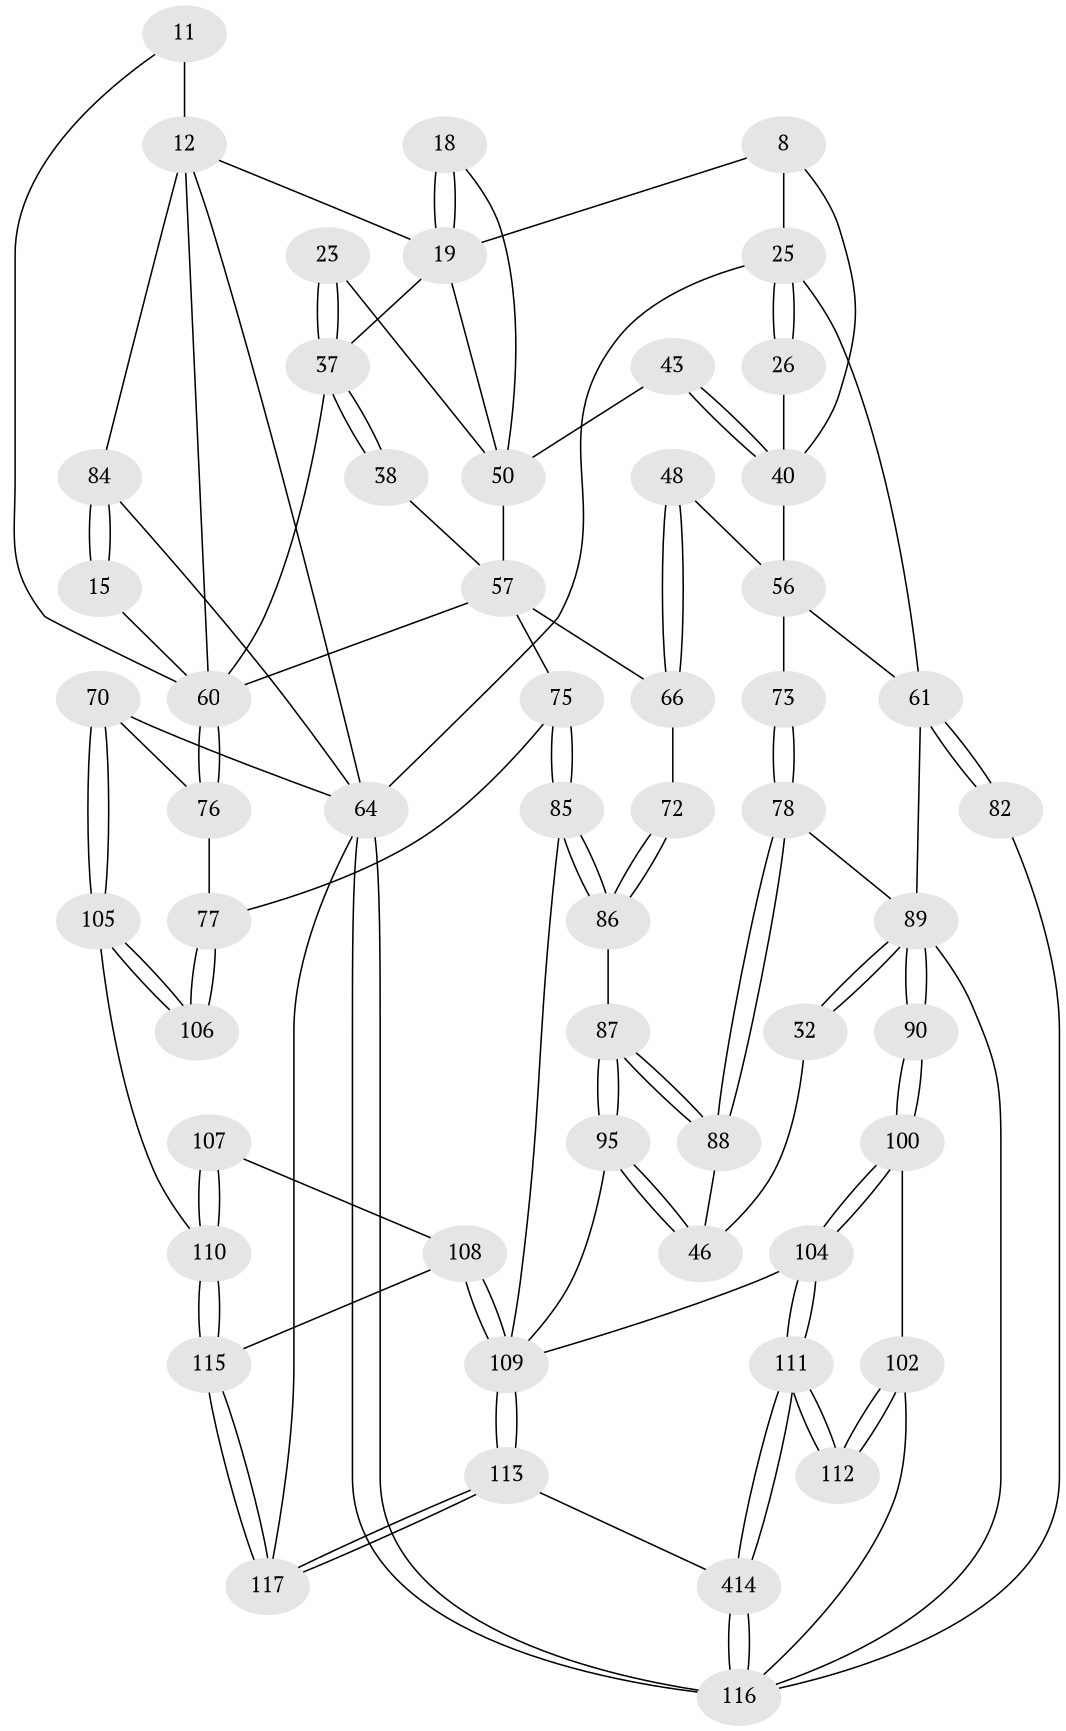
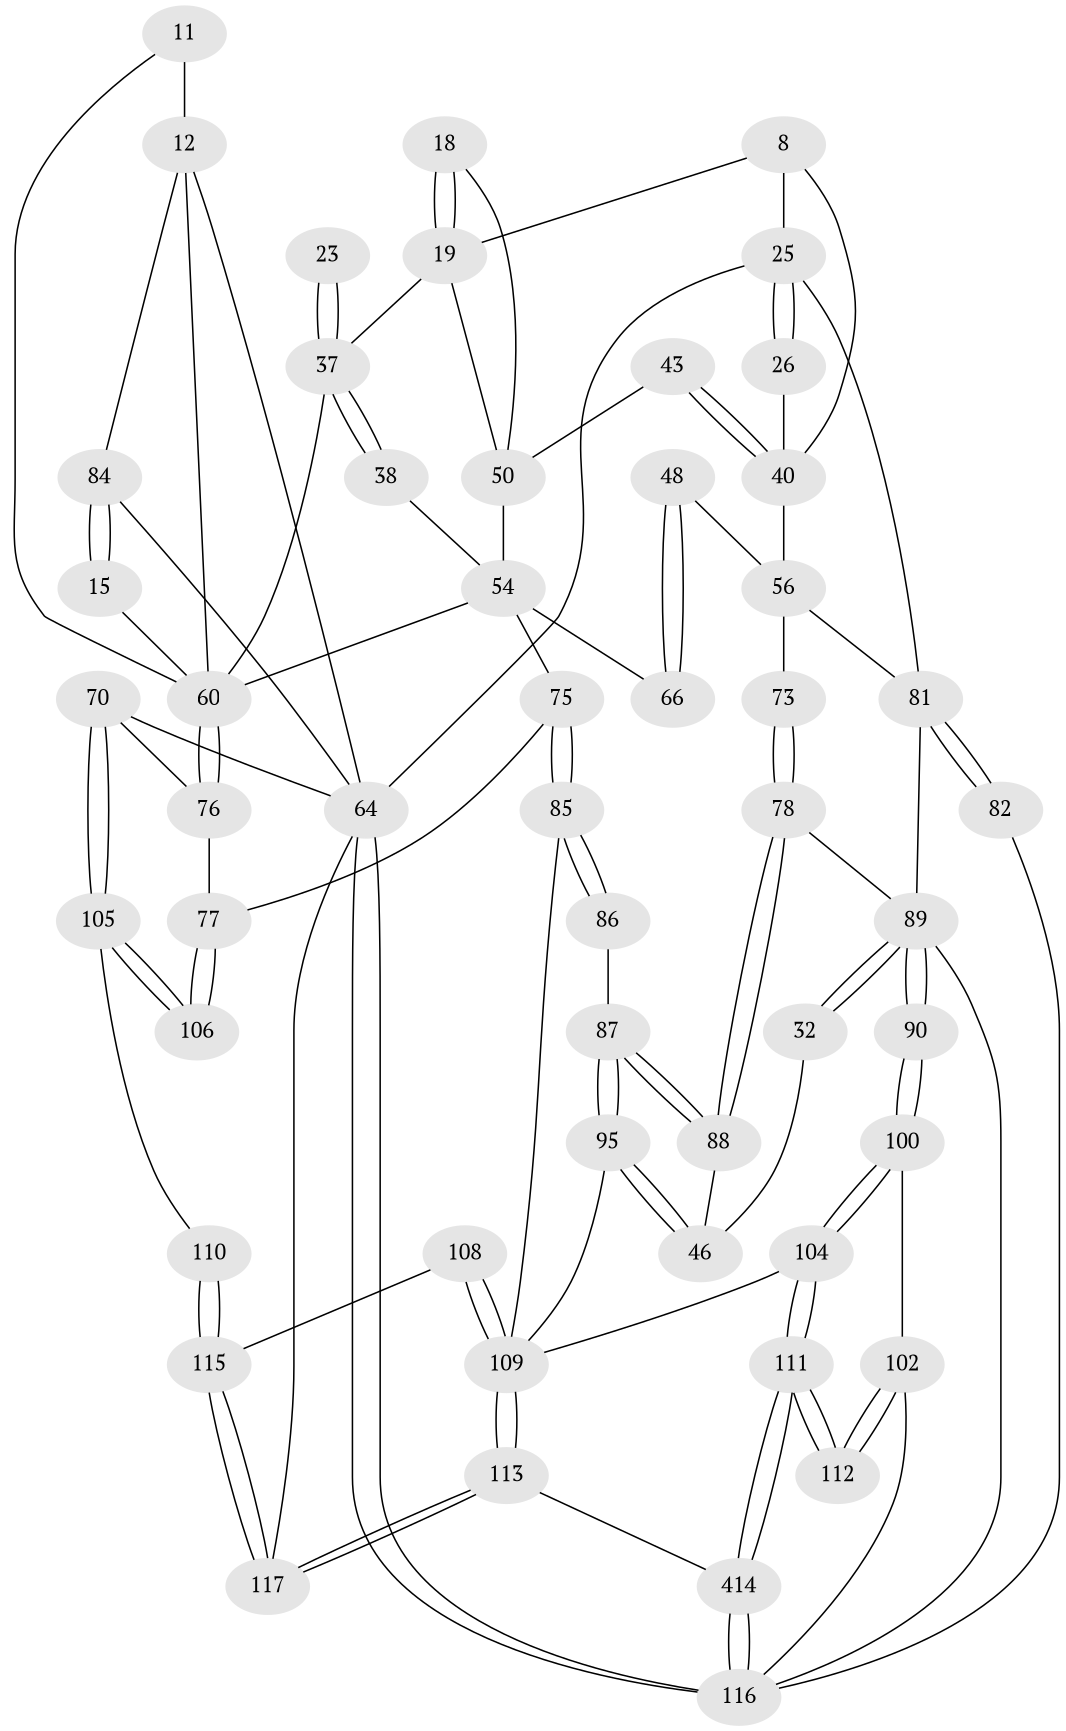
(315, 200) -> none
(416, 367) -> none
(503, 588) -> (503, 588)
(921, 699) -> (921, 699)
(673, 810) -> none
(209, 1143) -> none
